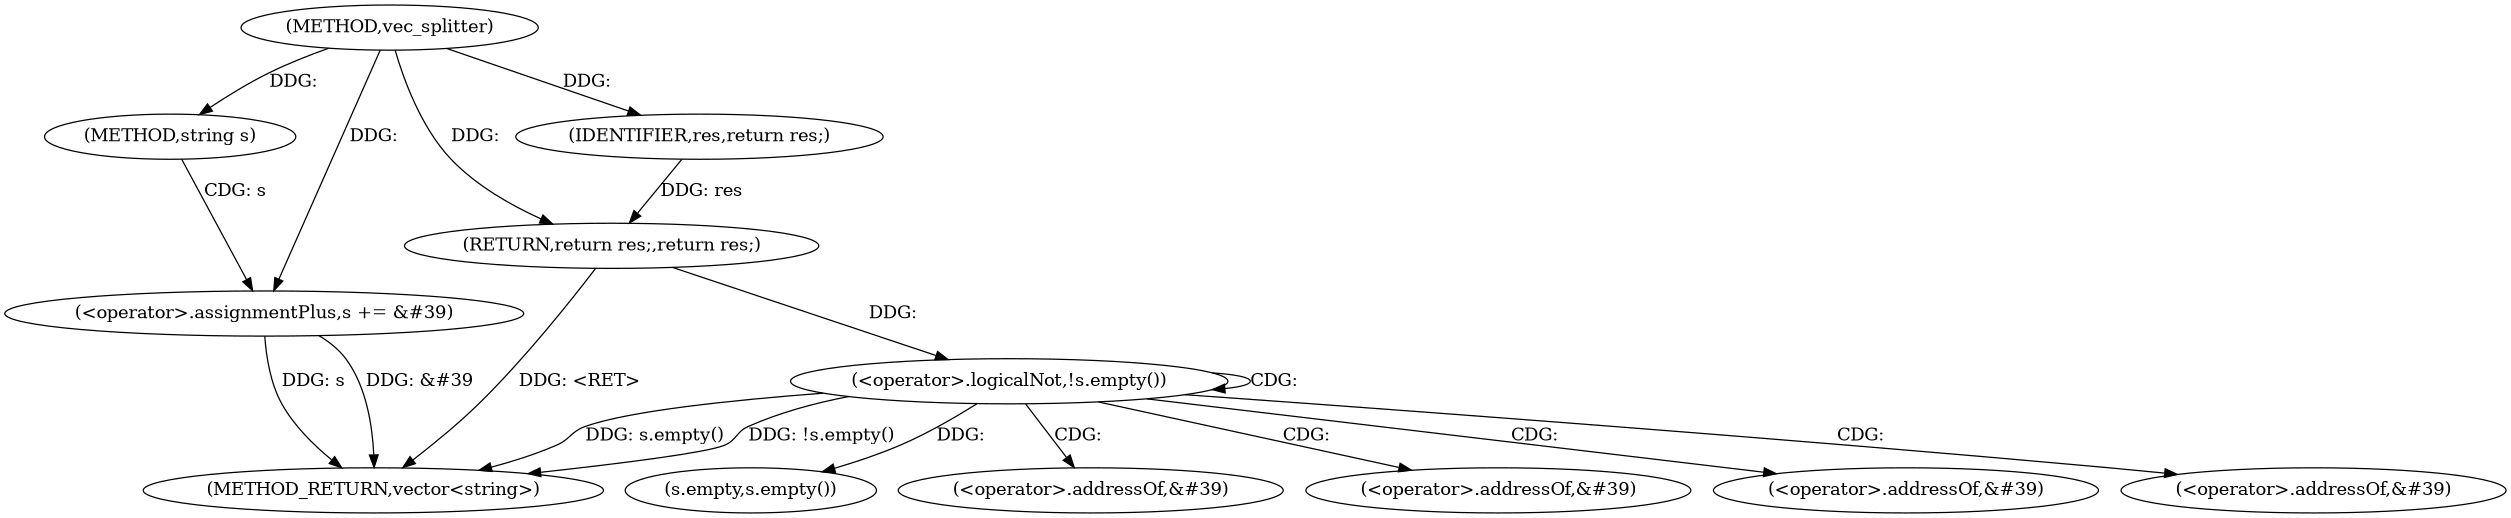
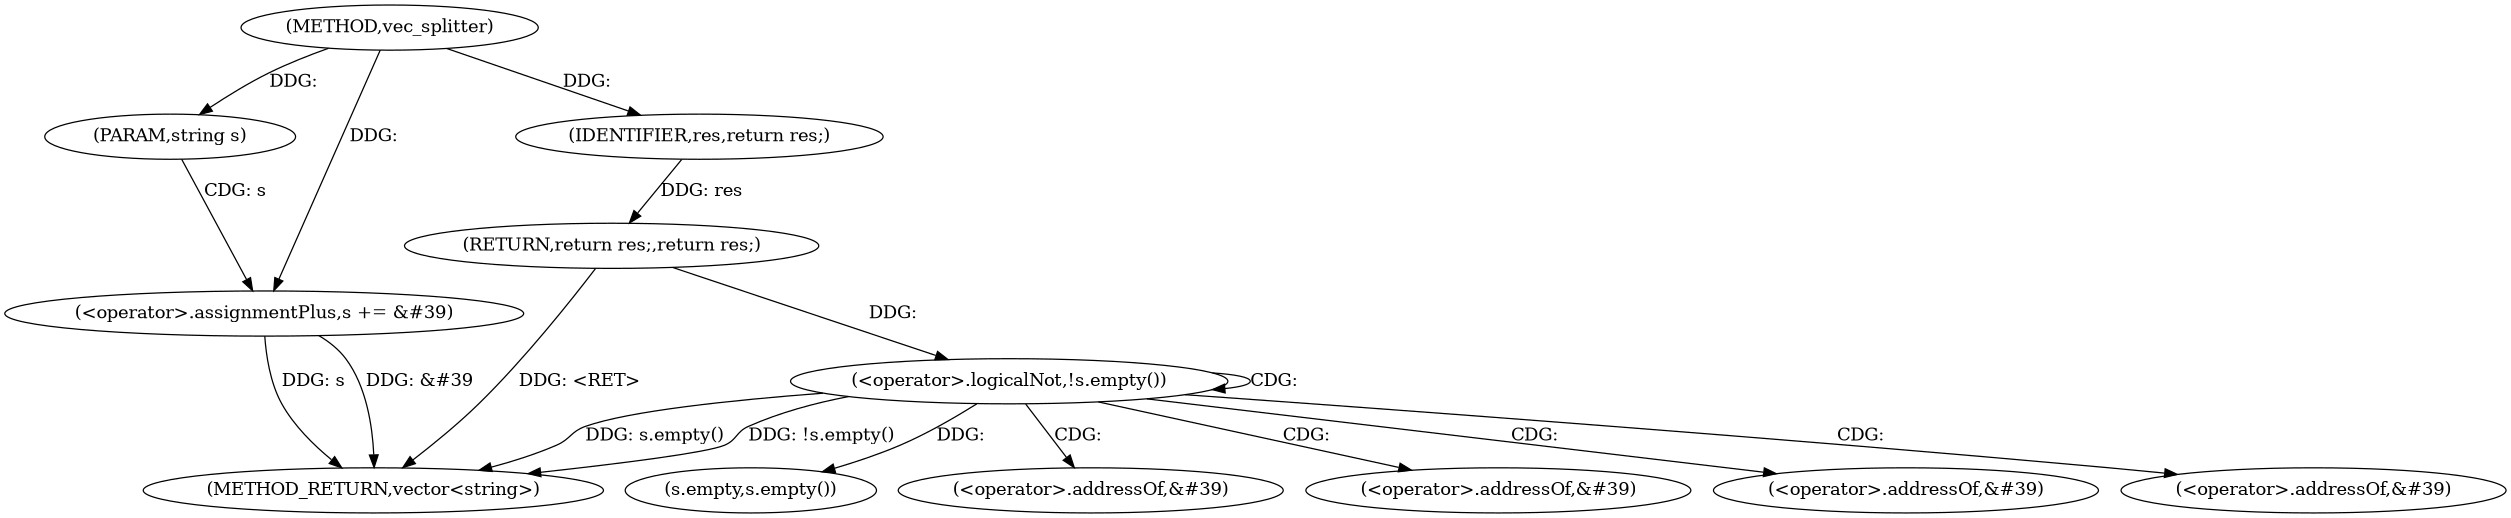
(170, 137) -> (170, 137)
(446, 154) -> none
